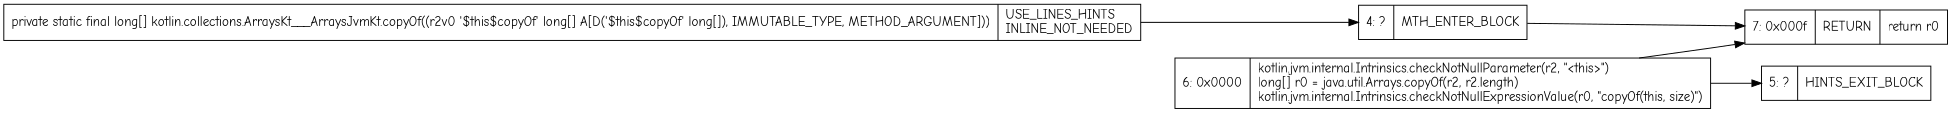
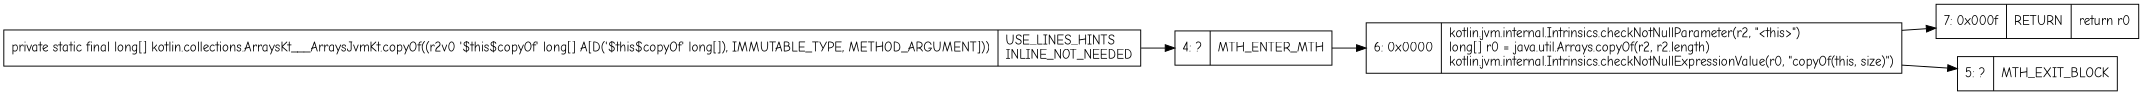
(1460, 22) -> (1271, 48)
(1631, 25) -> (1344, 48)
(1864, 83) -> (2055, 73)
